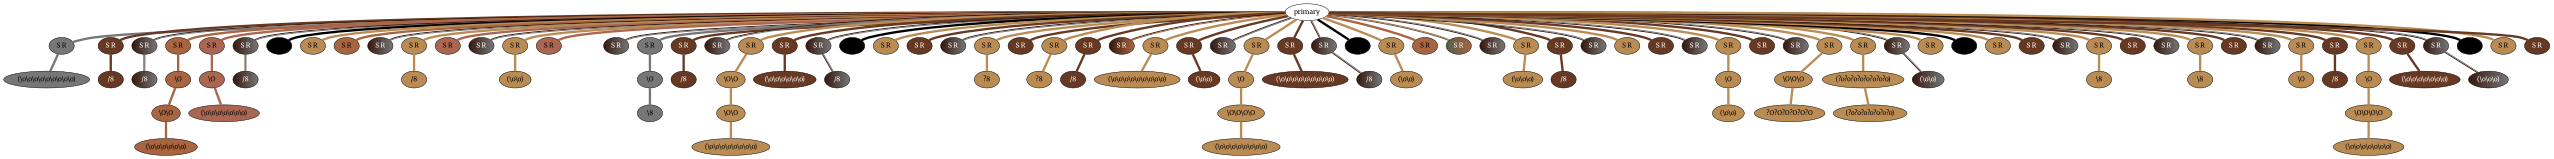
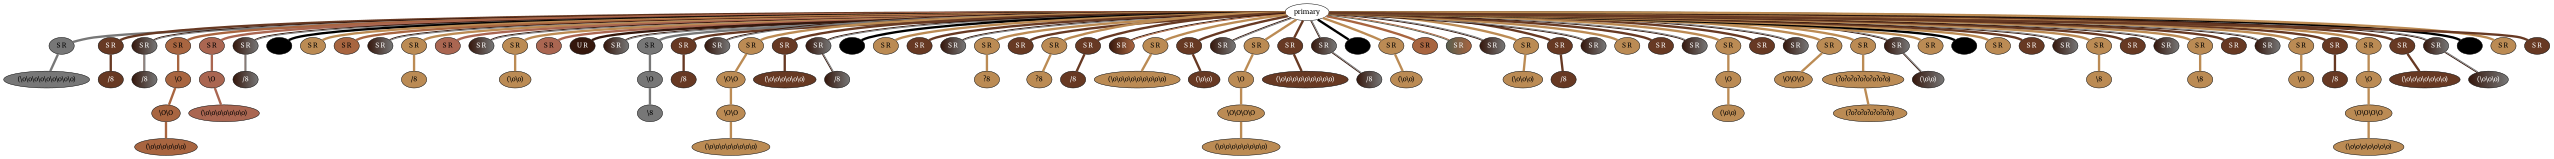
none -> (583, 46)
(1790, 113) -> none
